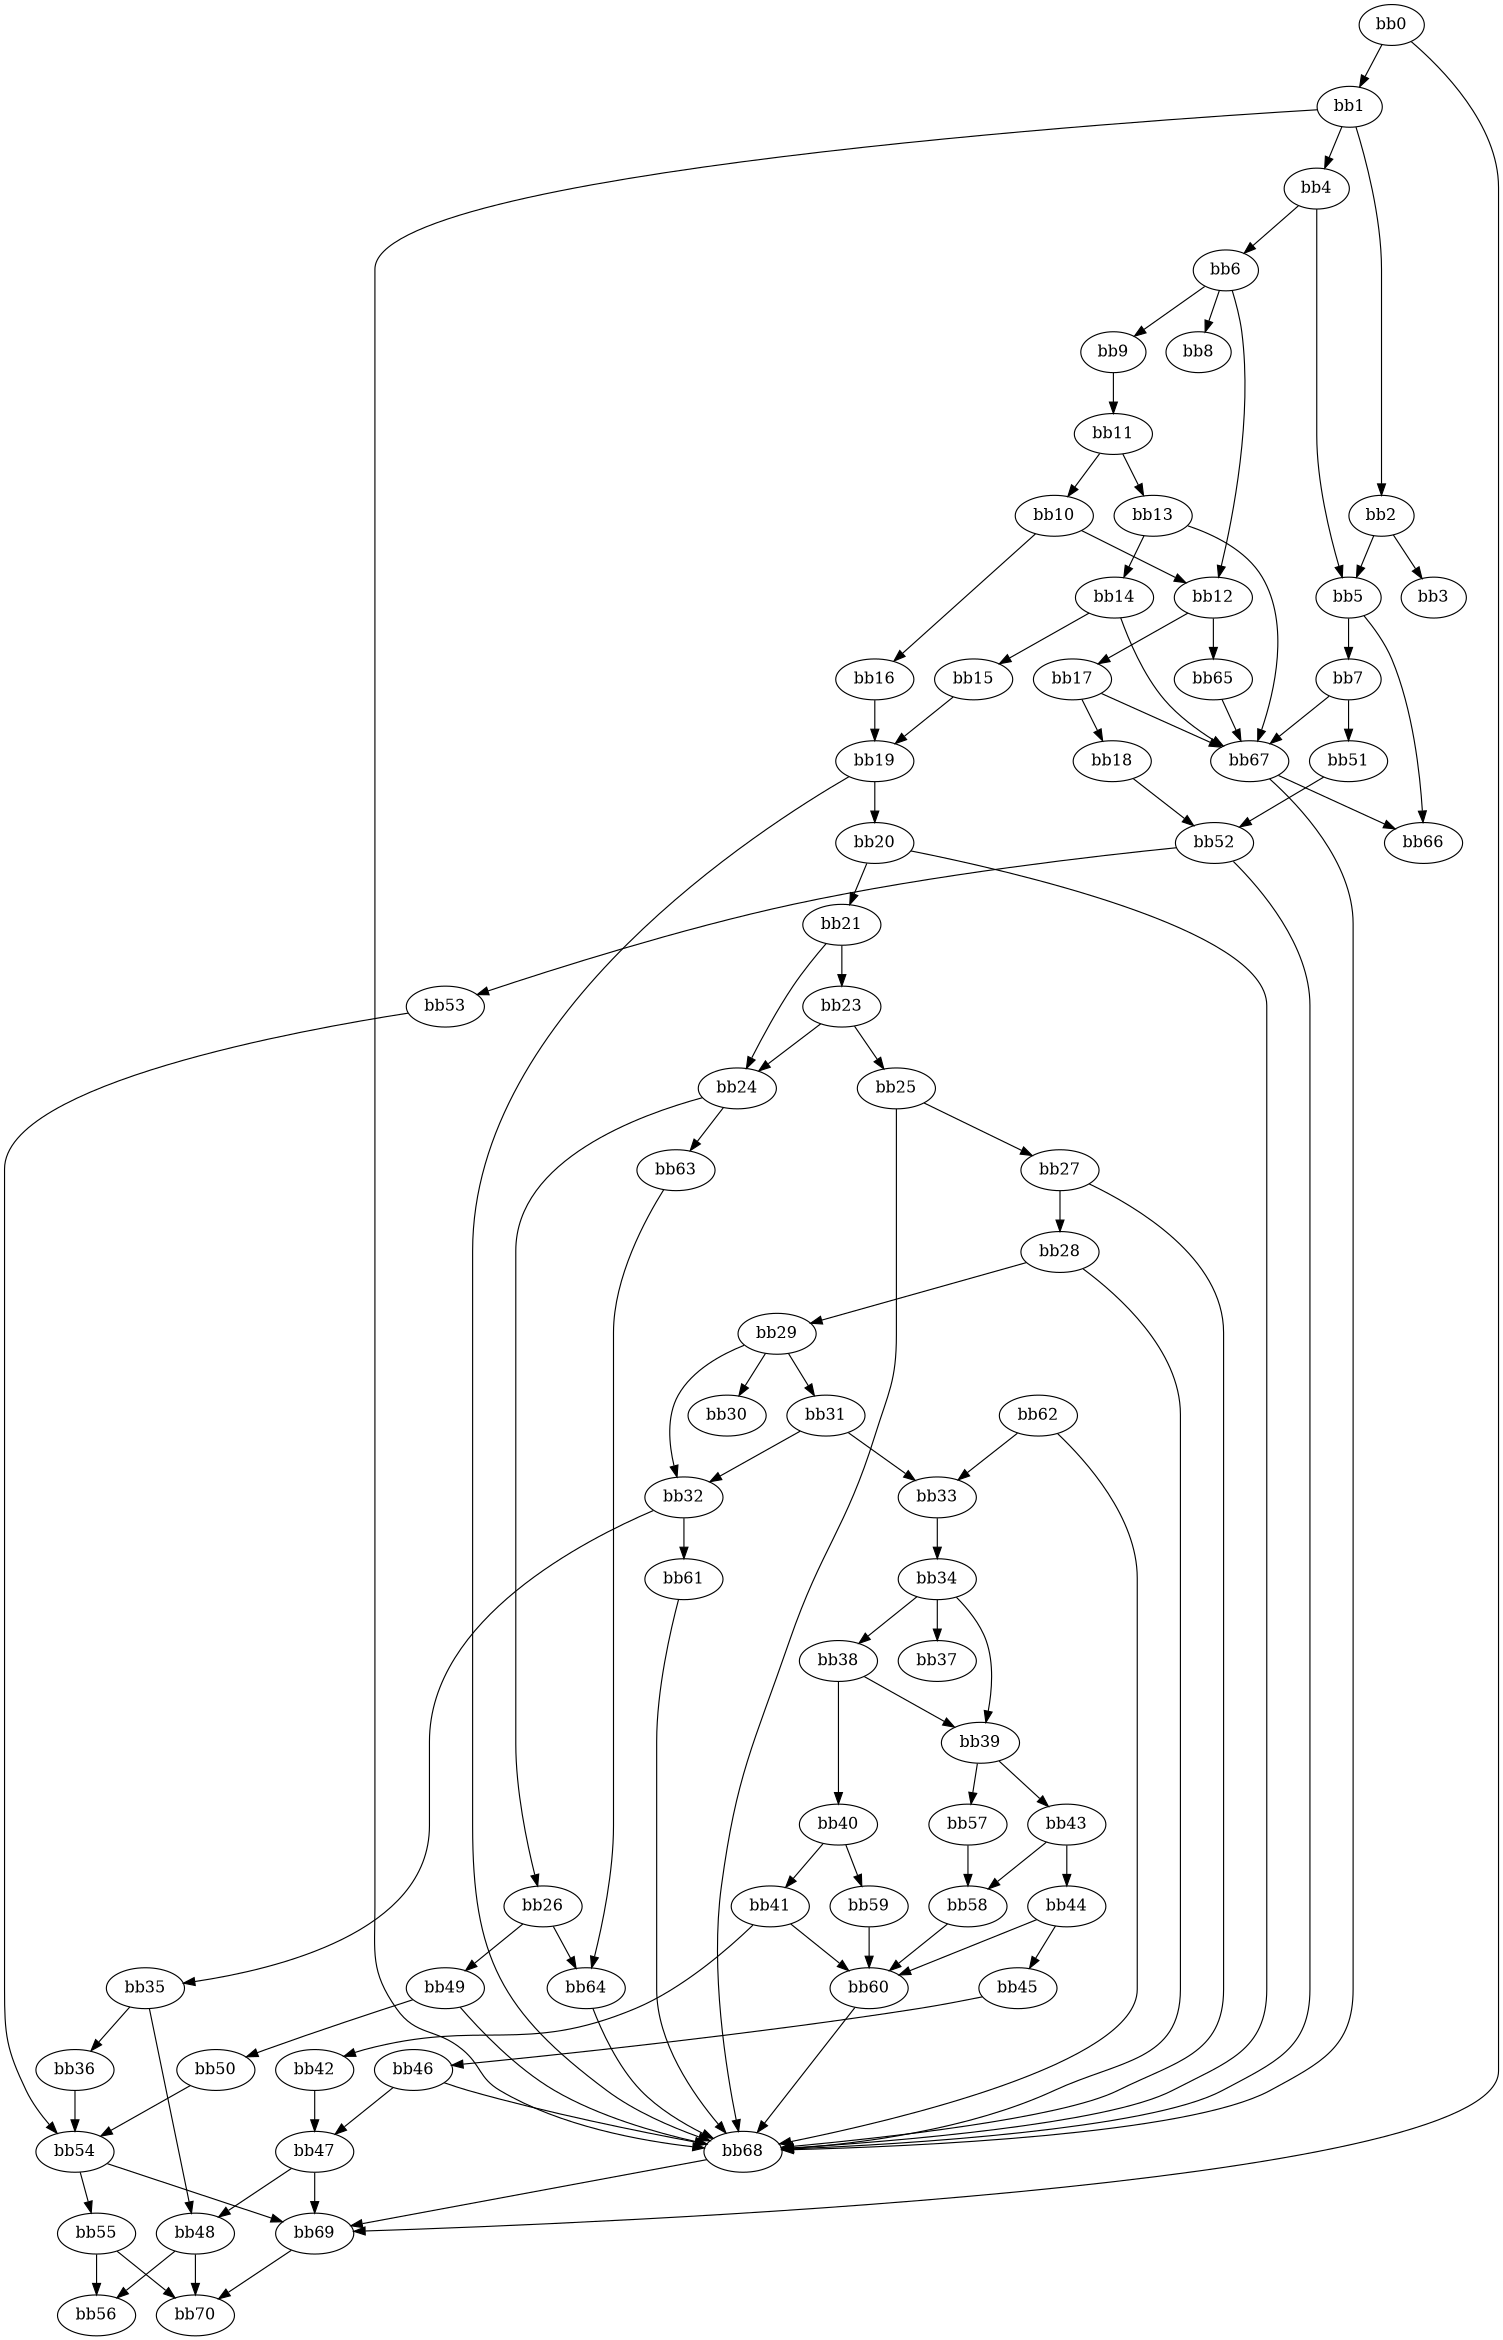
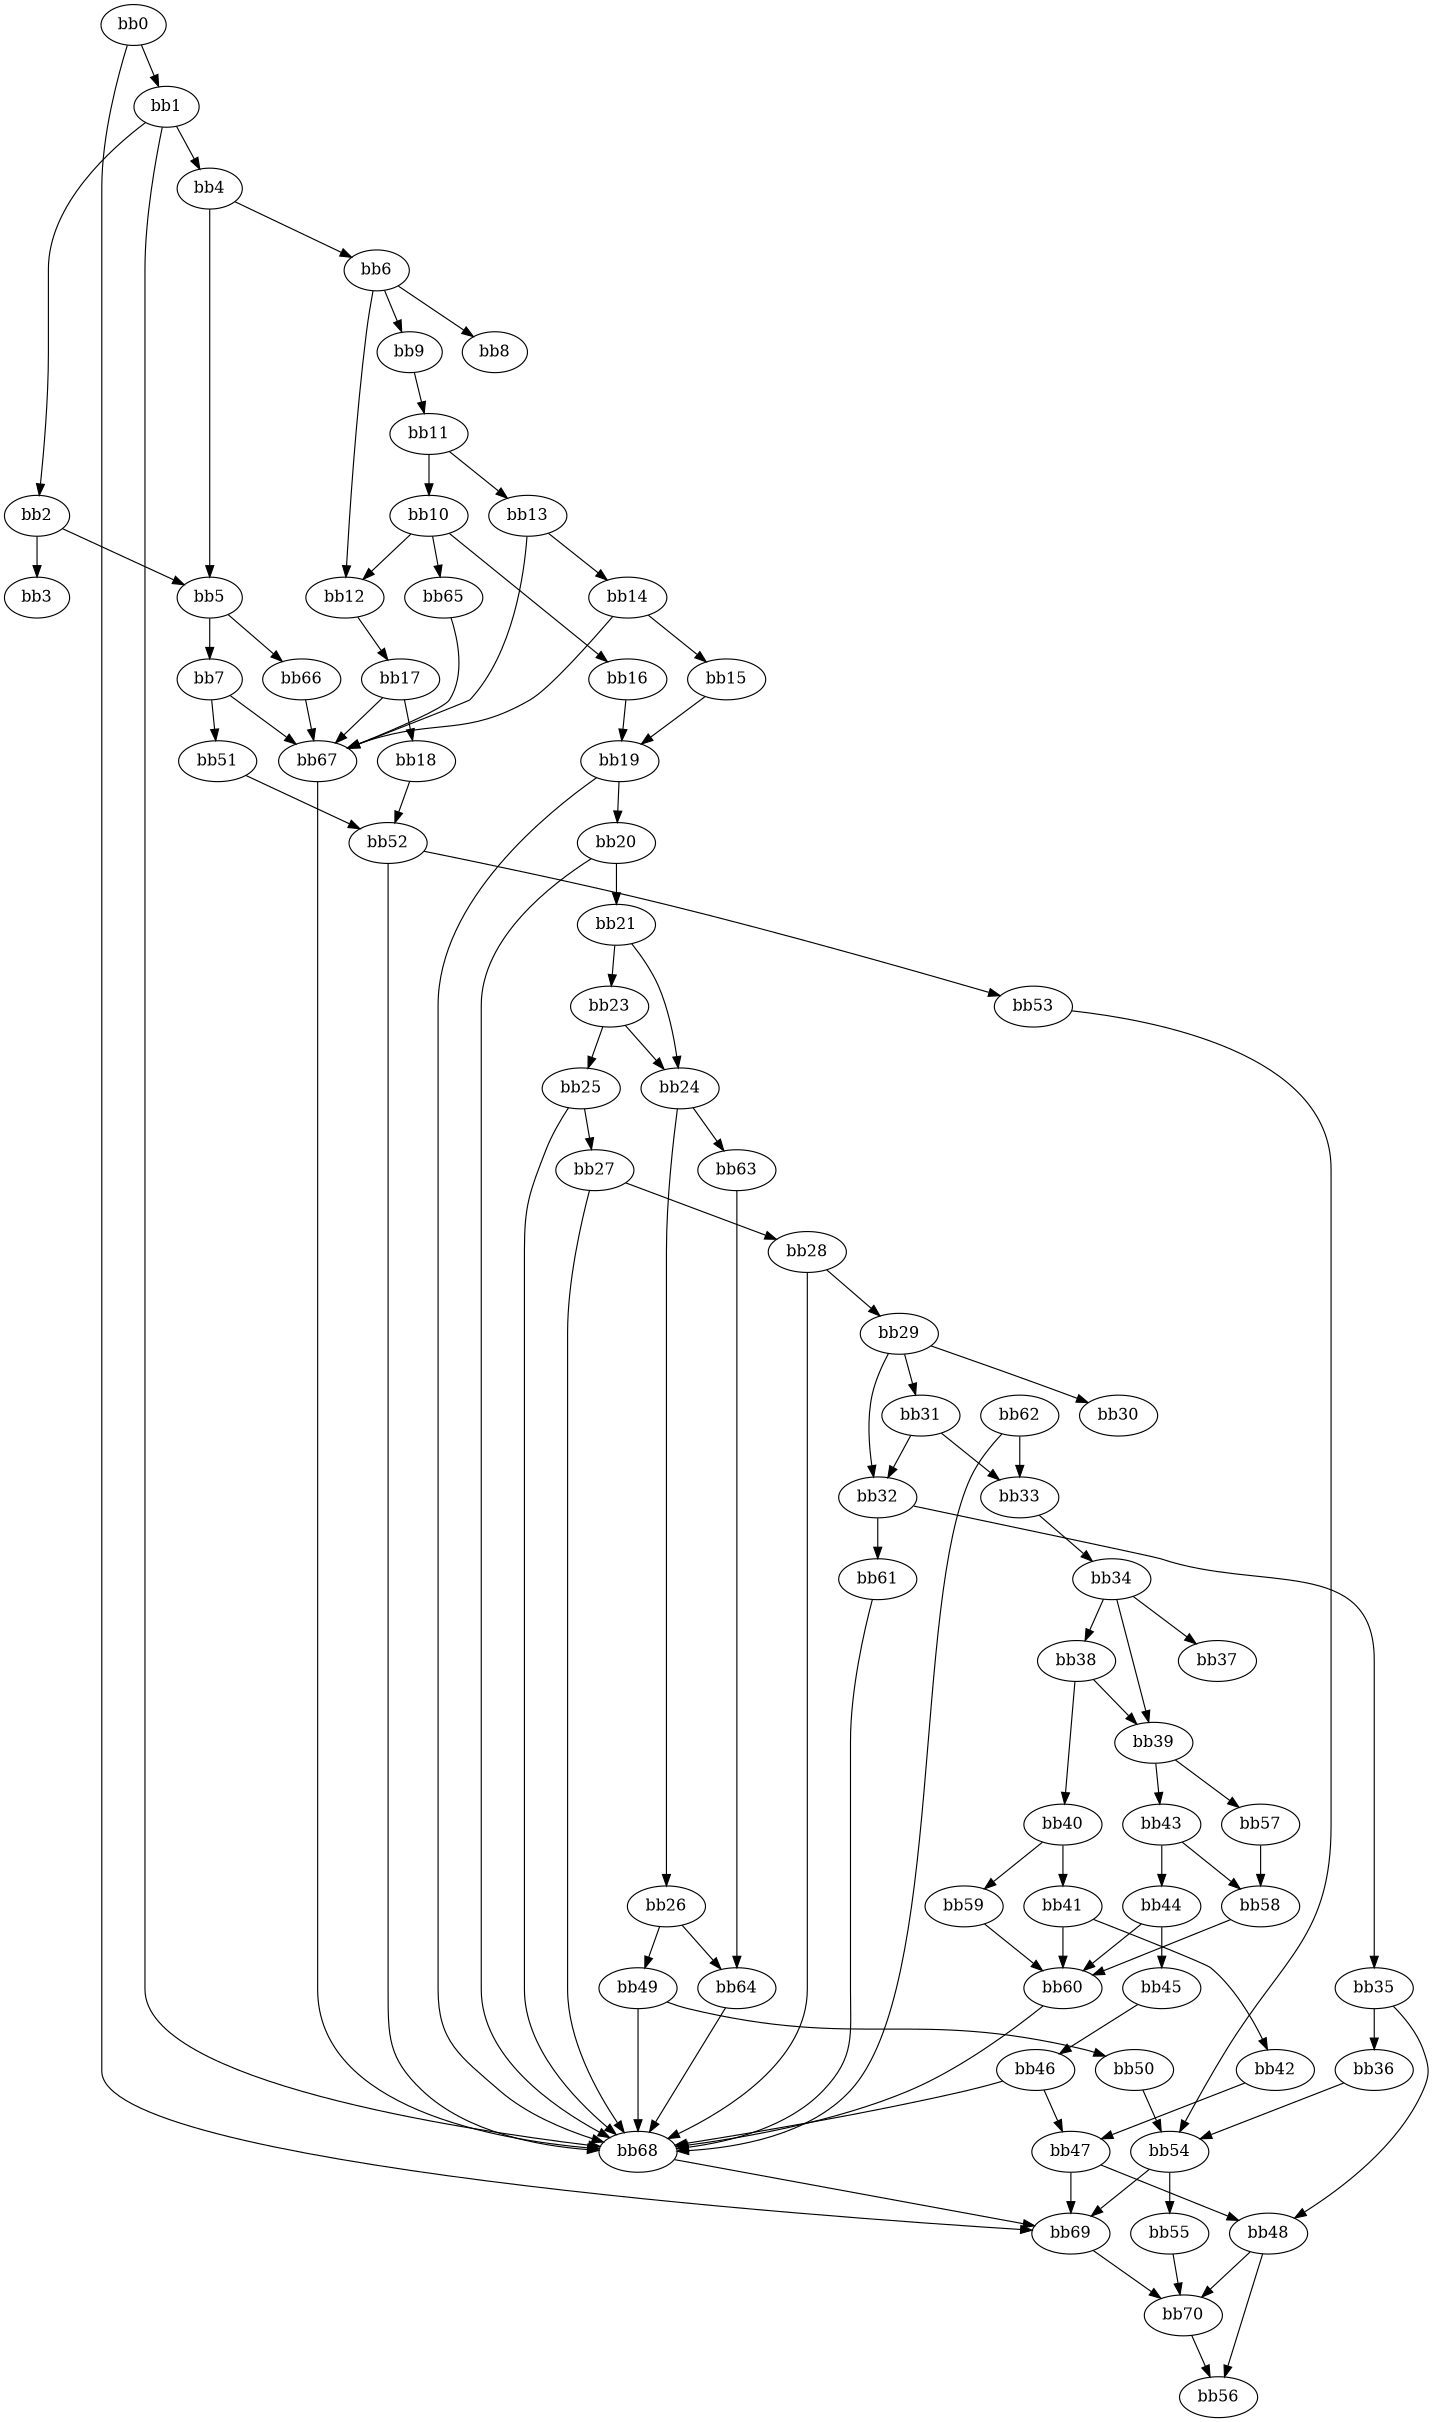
(1213, 633) -> (435, 551)
(1332, 800) -> (309, 714)
(97, 2269) -> (1198, 2351)
